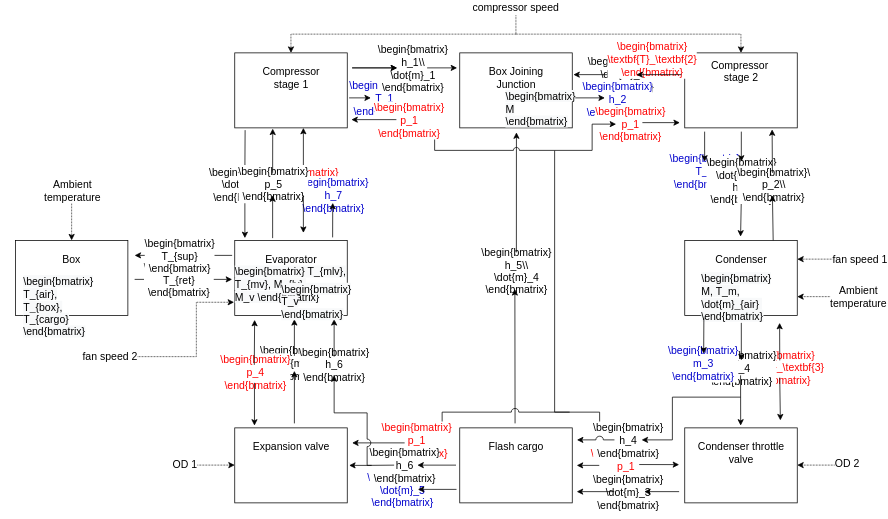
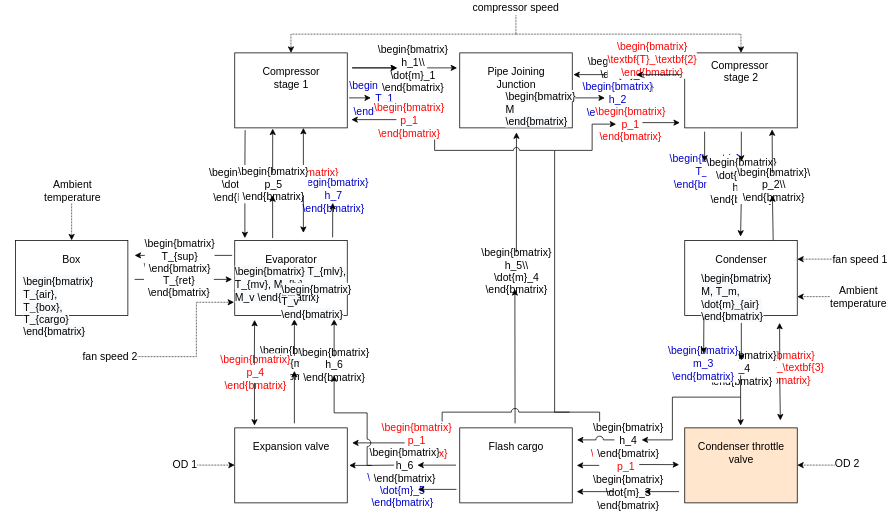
(516, 90) -> (516, 90)
(741, 465) -> (741, 465)
